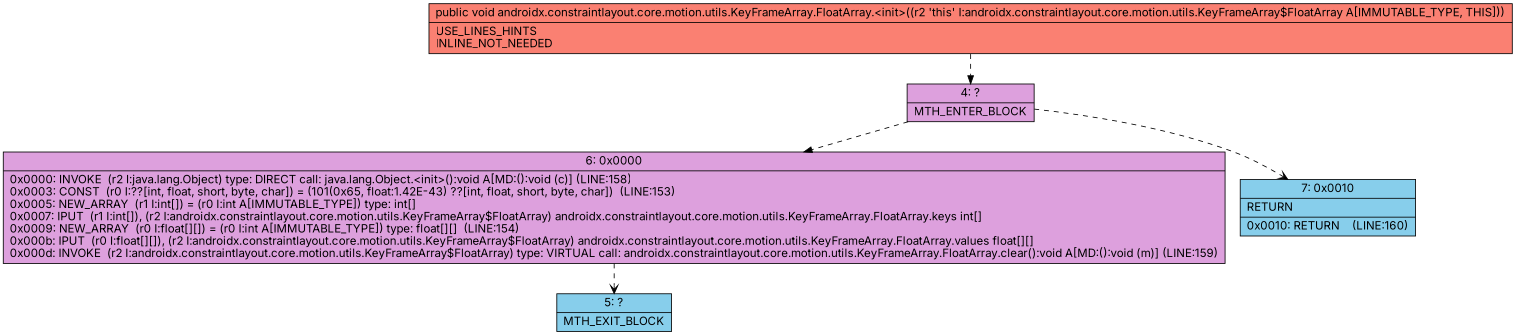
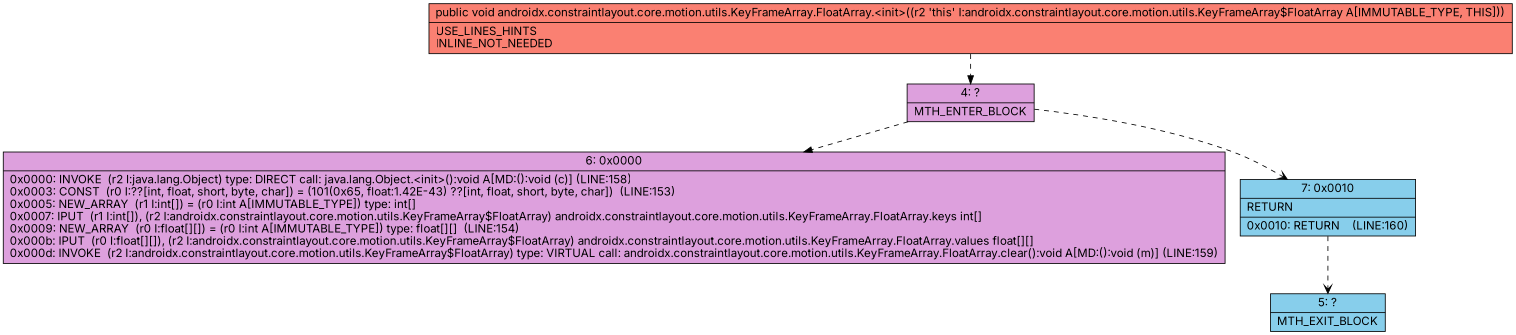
(614, 274) -> (1328, 261)
